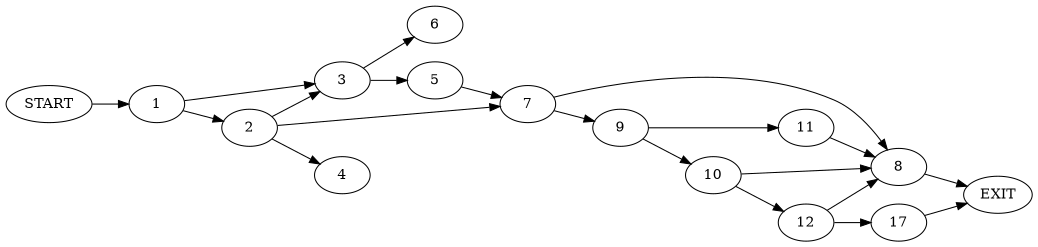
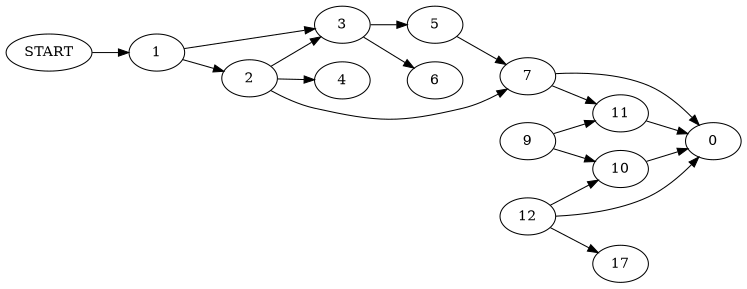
(569, 115) -> (569, 93)
(899, 167) -> (713, 141)
(998, 195) -> none
(755, 197) -> (570, 195)
